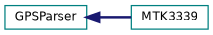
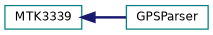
(115, 17) -> (110, 17)
